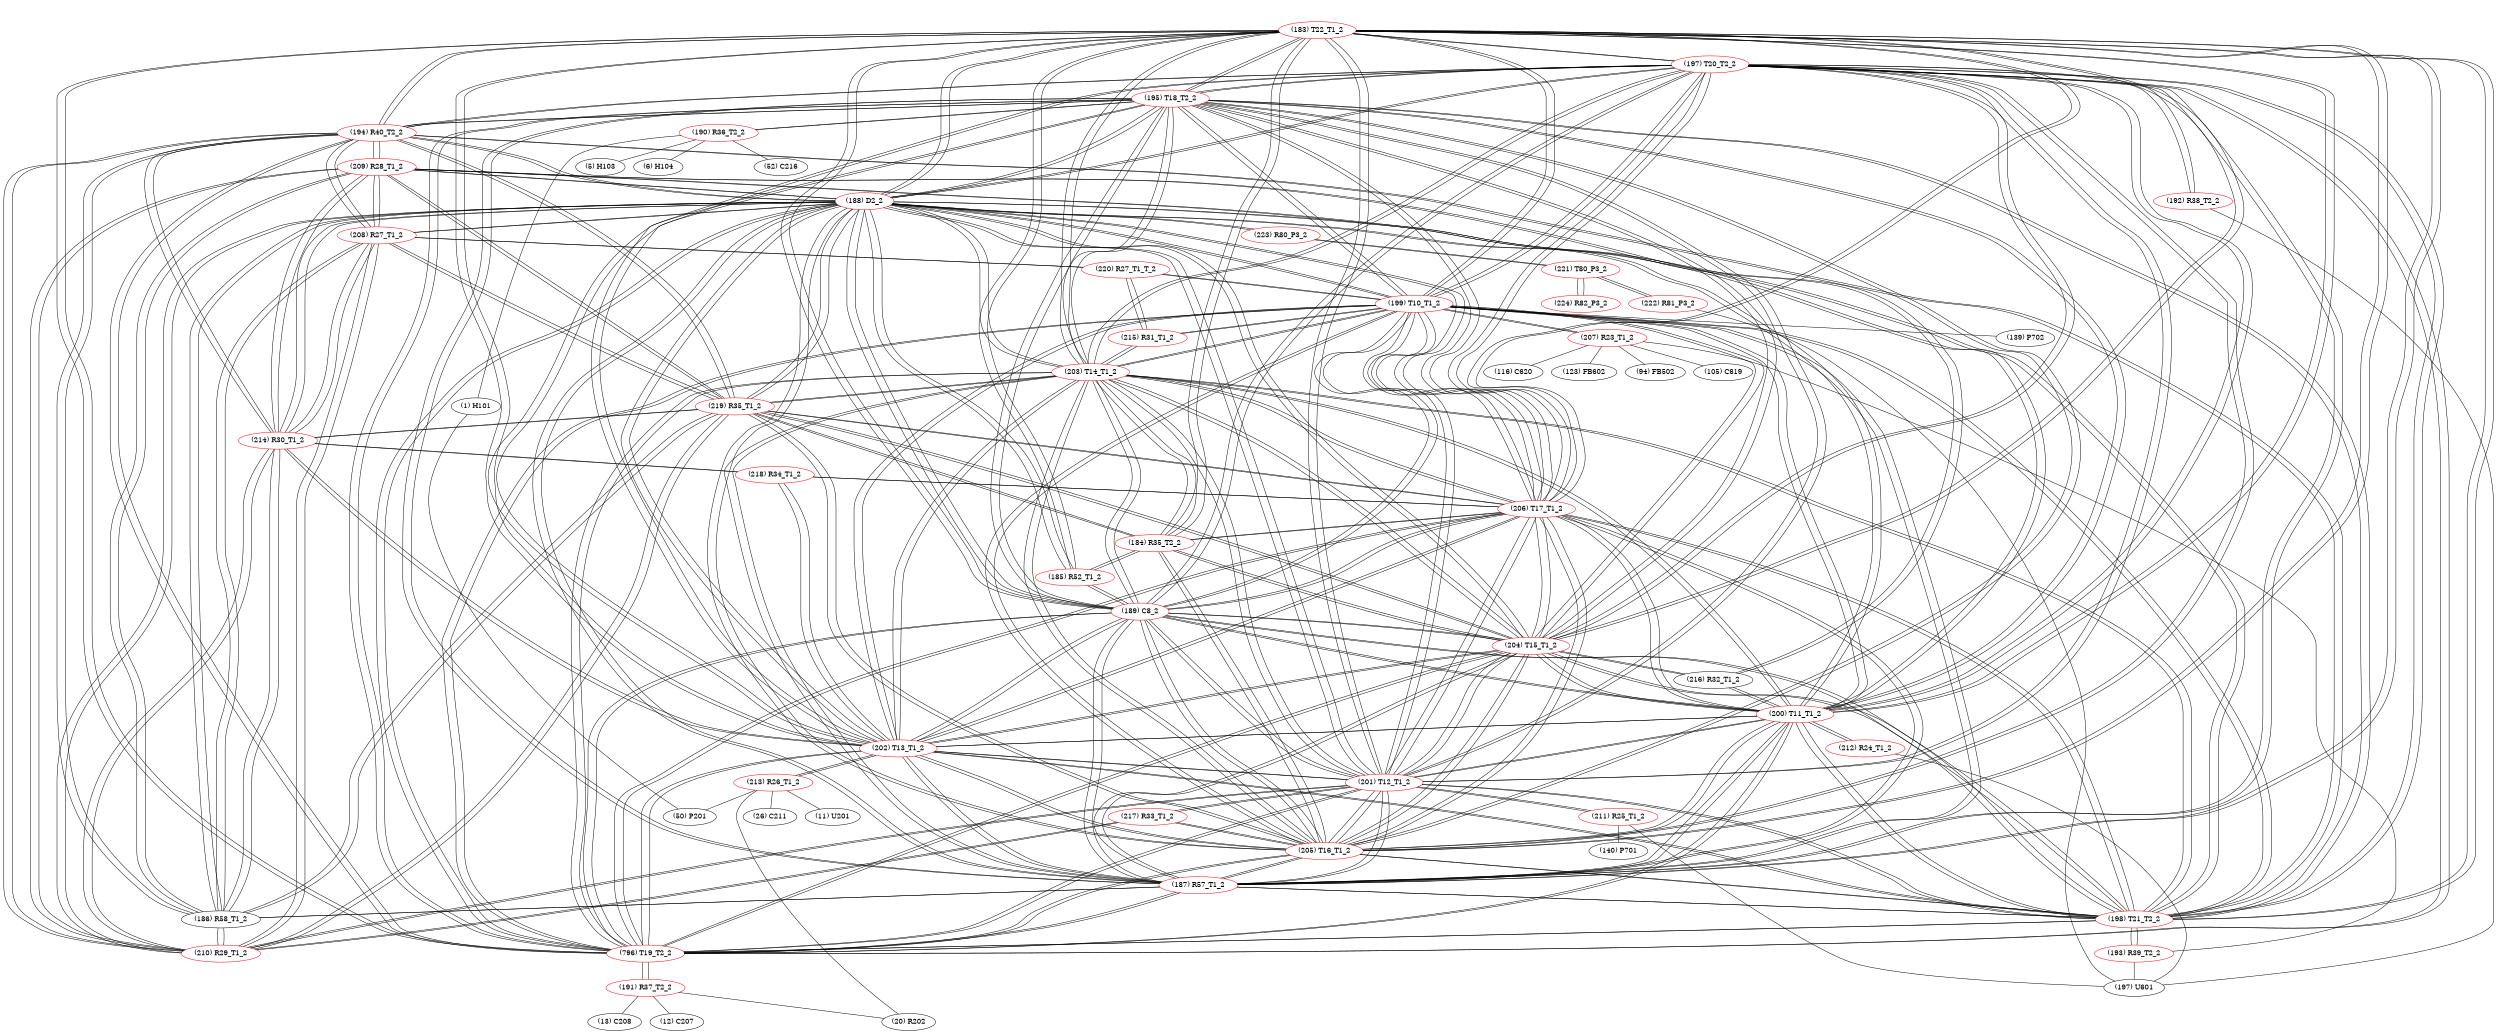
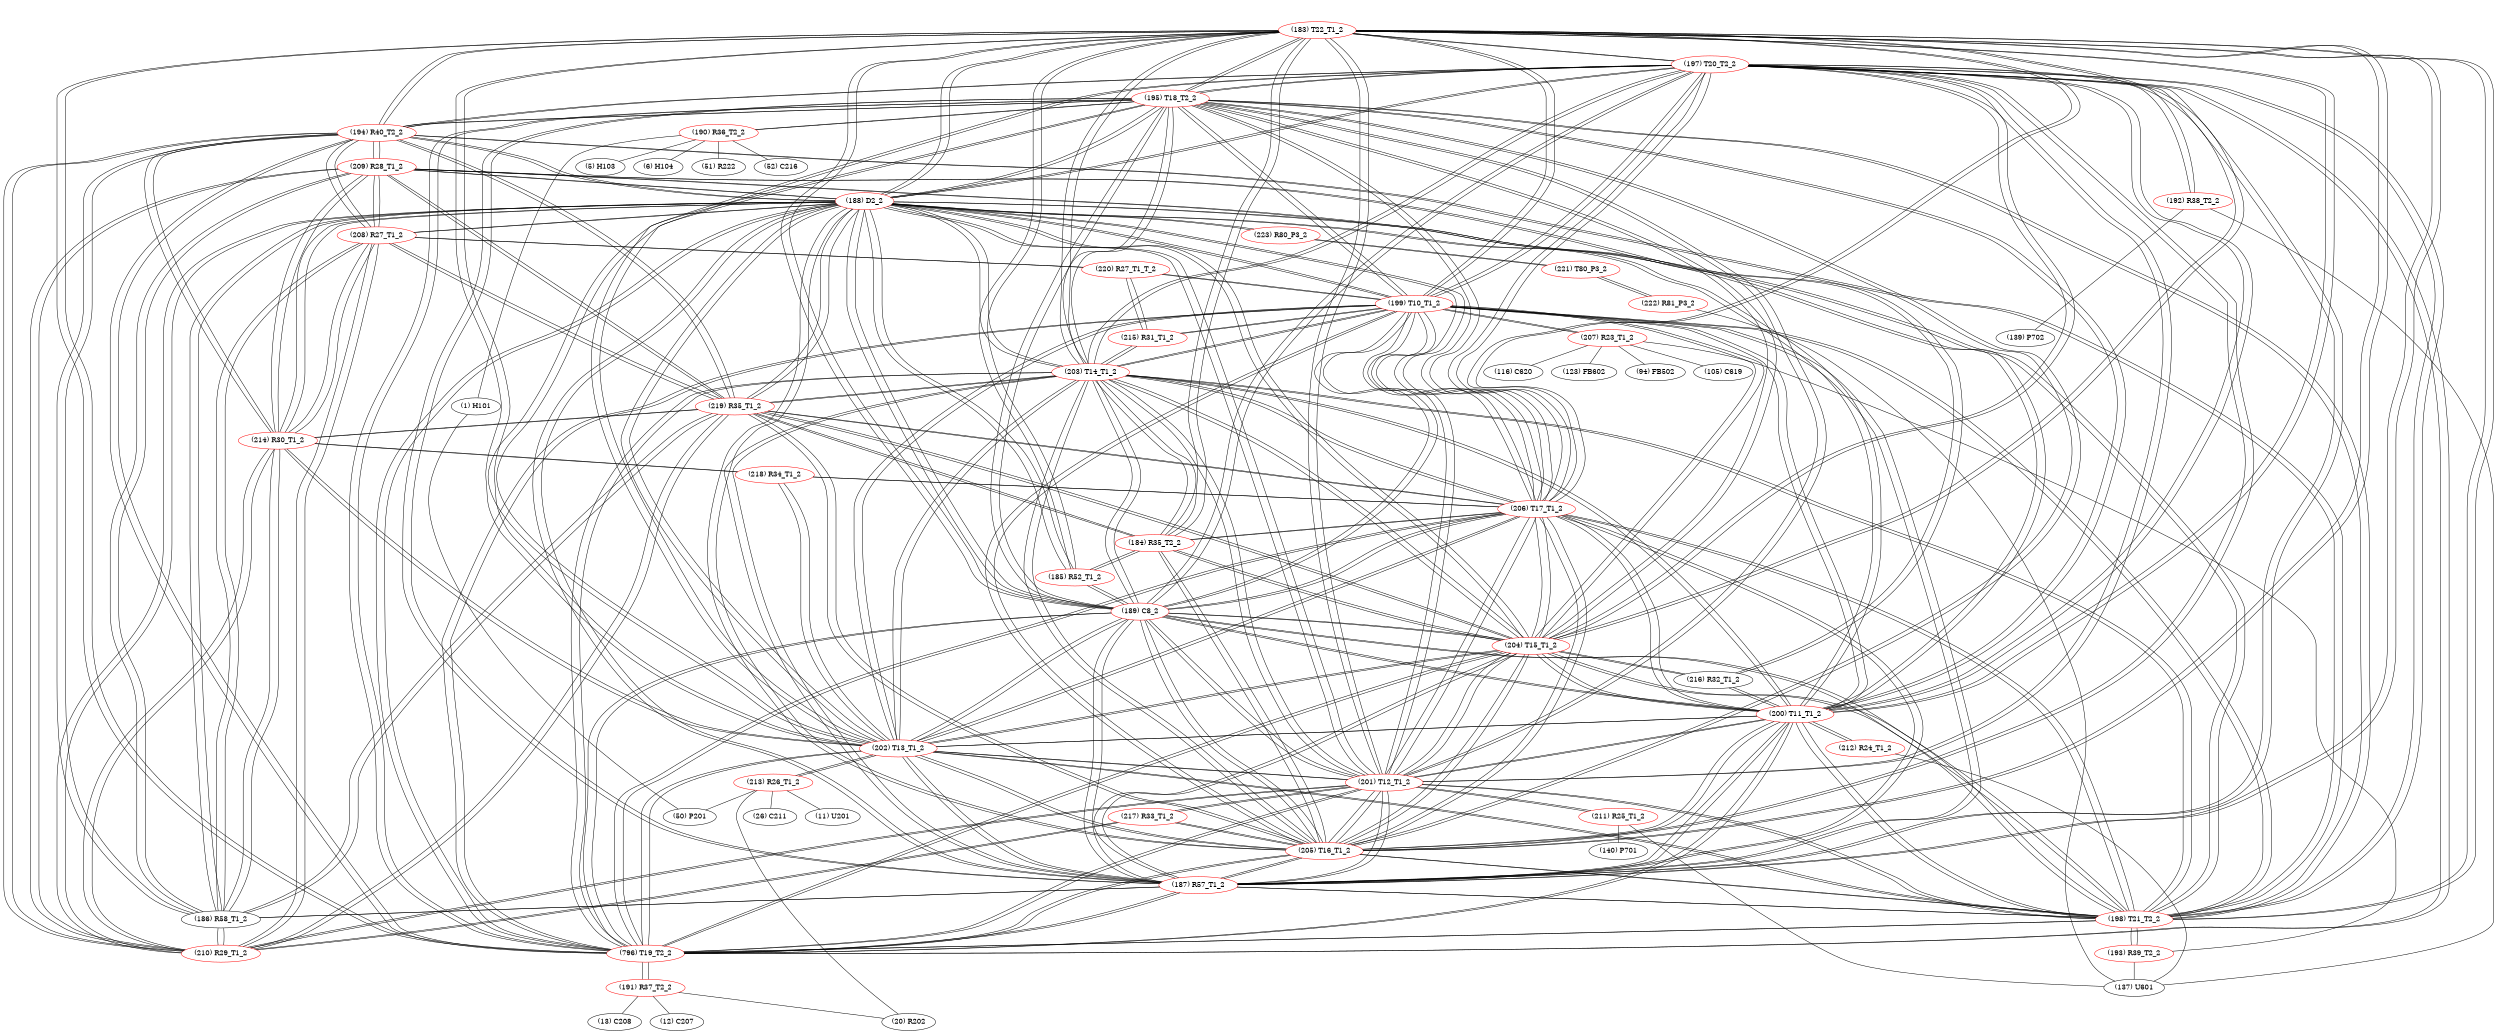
none -> (719, 167)
(1581, 304) -> none
(1724, 323) -> (2109, 270)
(2134, 988) -> (2134, 988)
